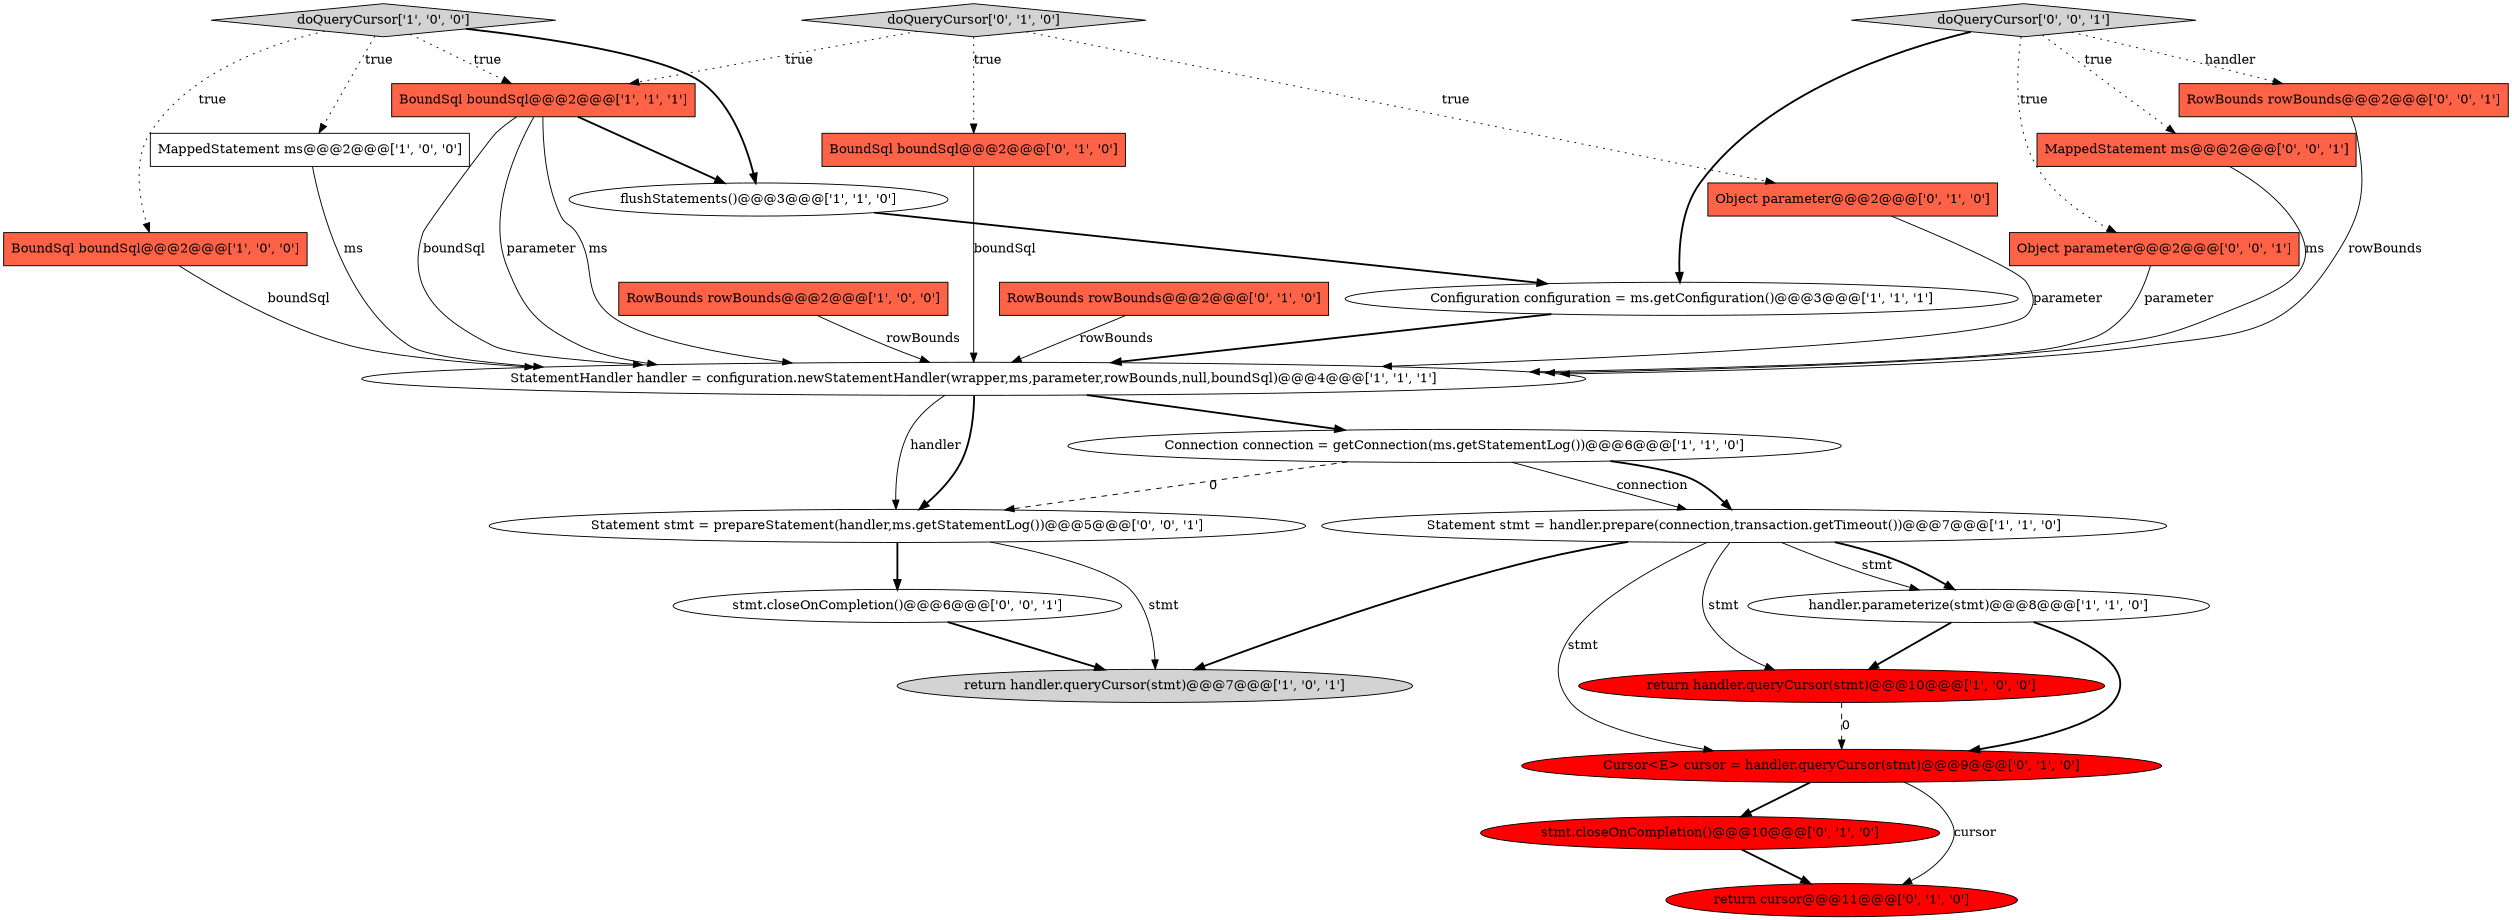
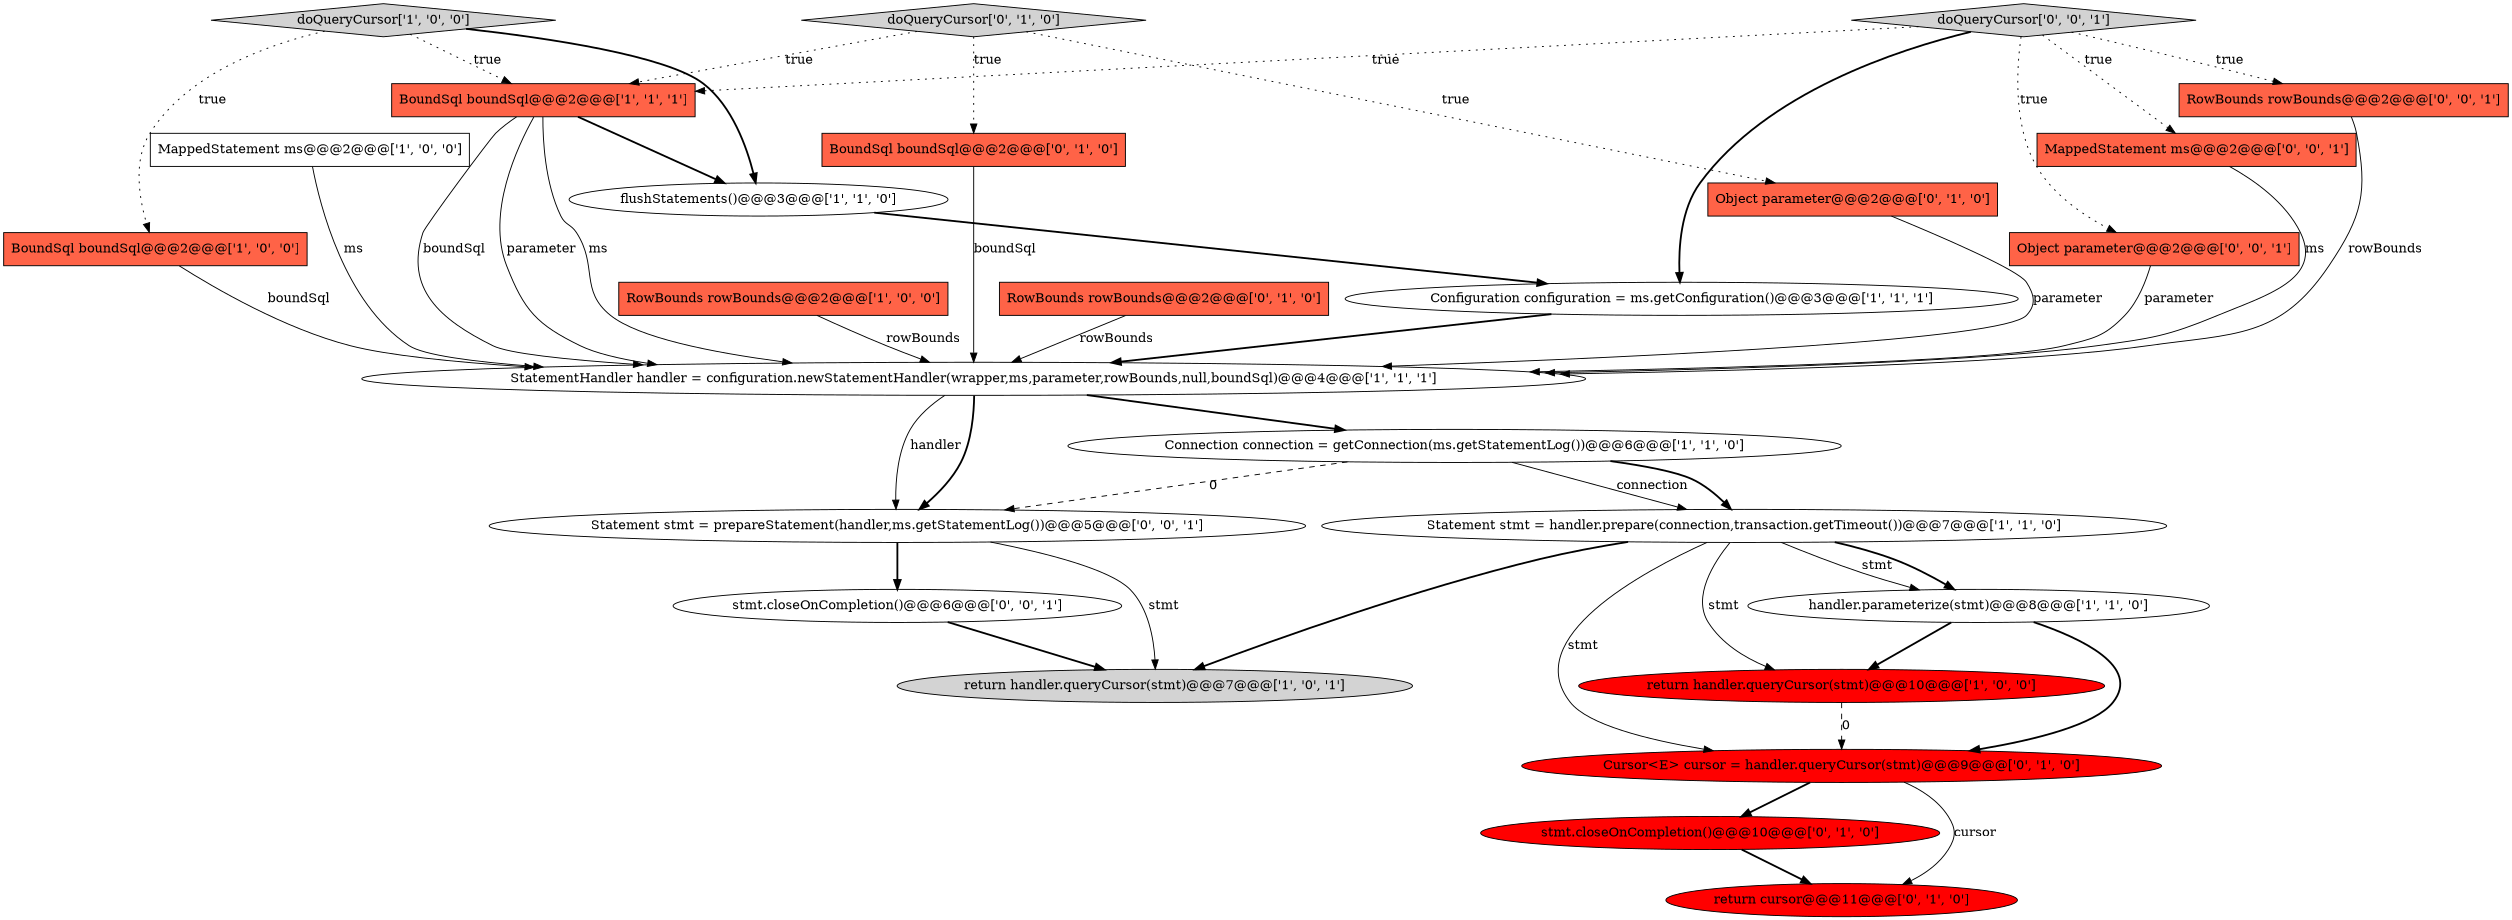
none -> (1312, 59)
(2230, 60) -> (2230, 60)
(349, 80) -> none
